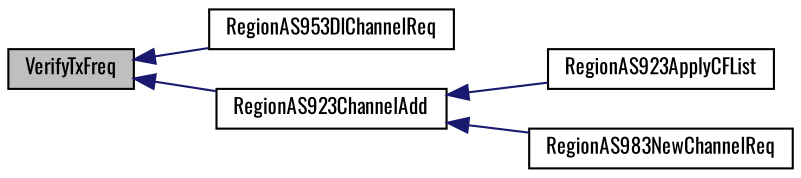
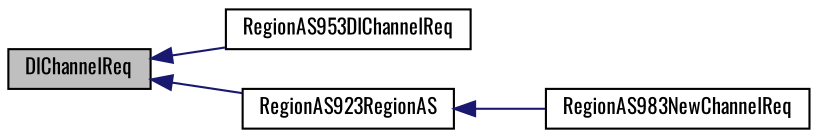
(71, 69) -> (79, 69)
(661, 69) -> none
(332, 109) -> (348, 109)
